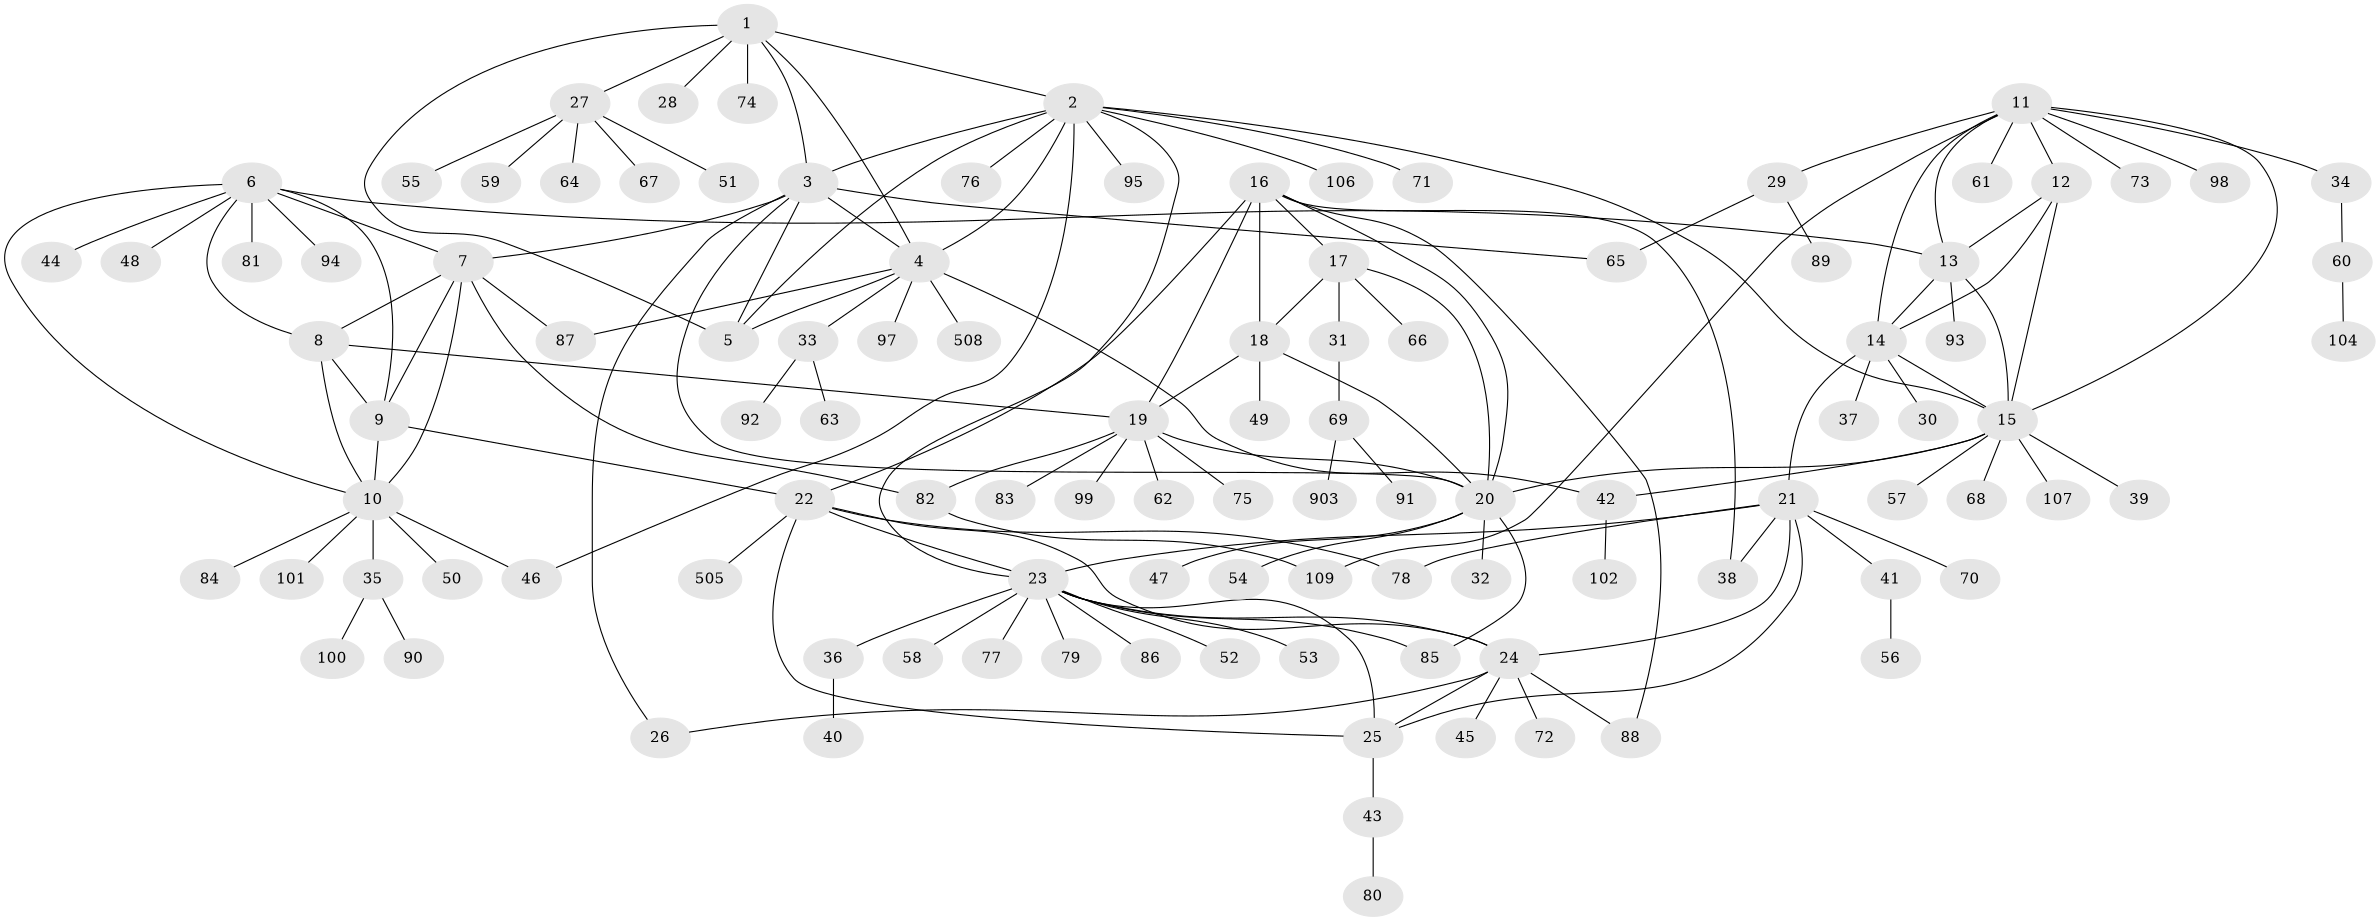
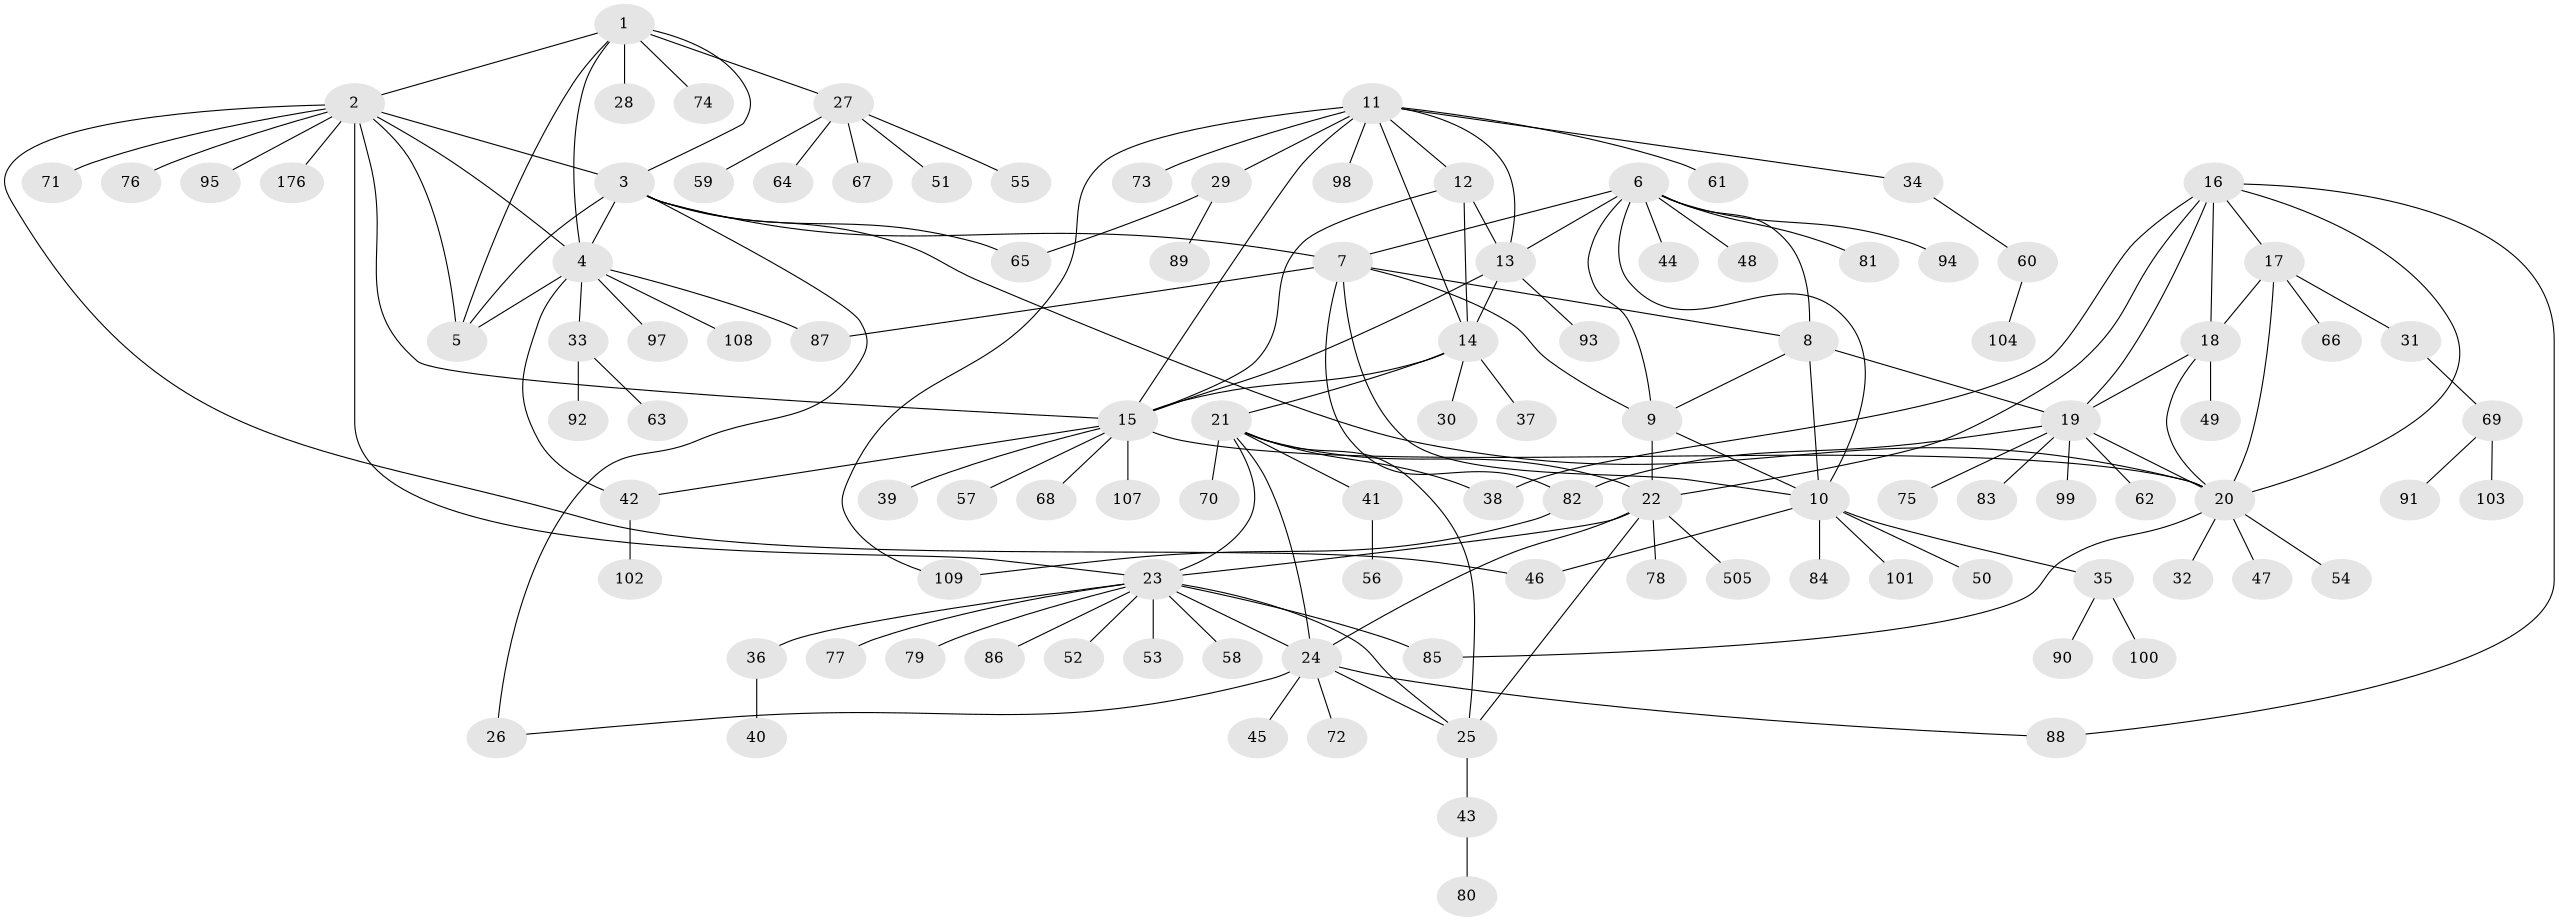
(1341, 183) -> (292, 183)
(969, 341) -> (739, 341)
(1325, 500) -> (2491, 500)
(1565, 534) -> (1437, 459)
